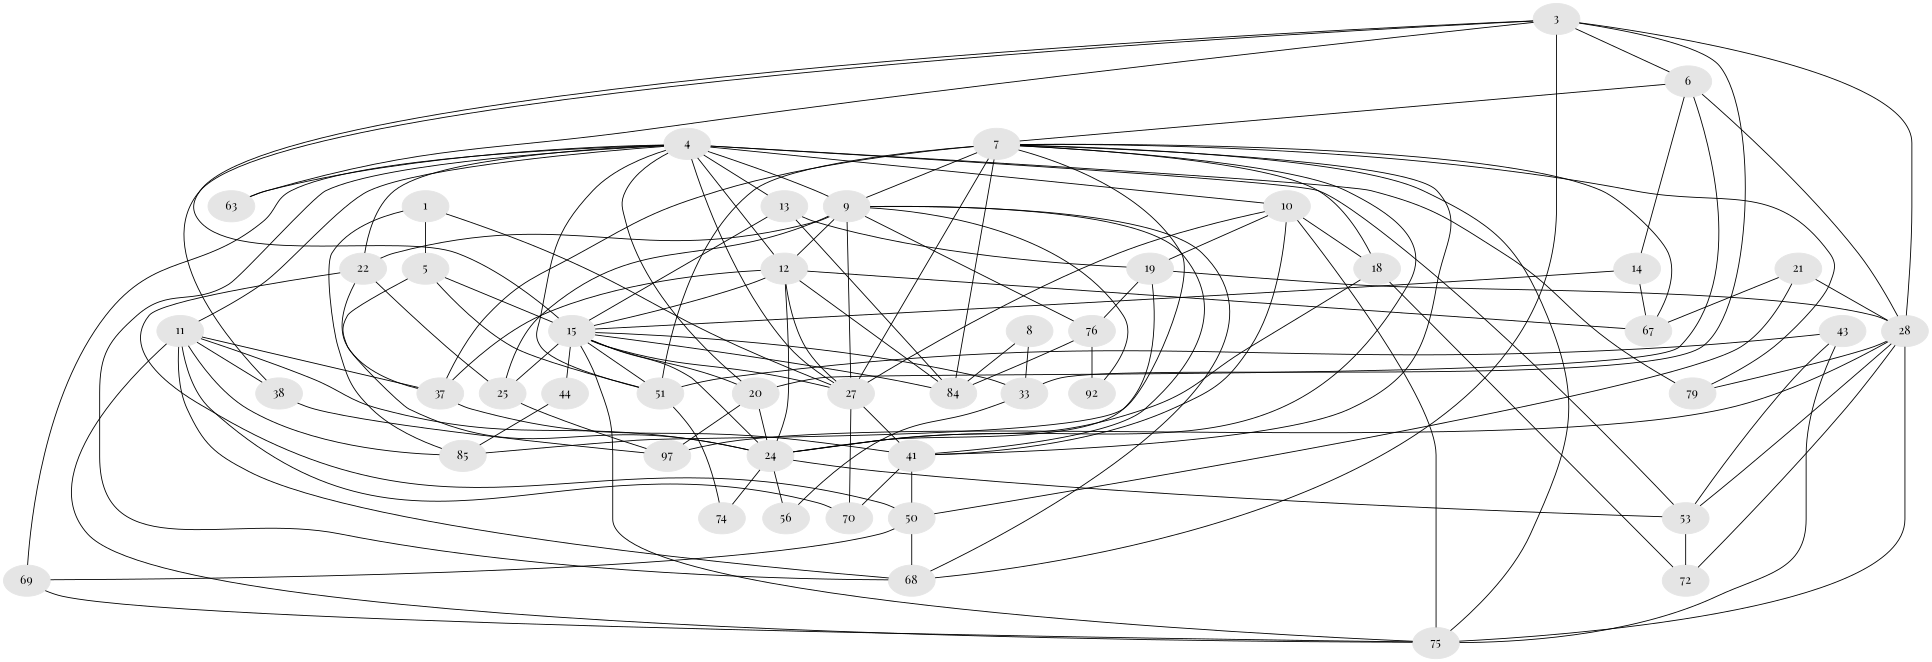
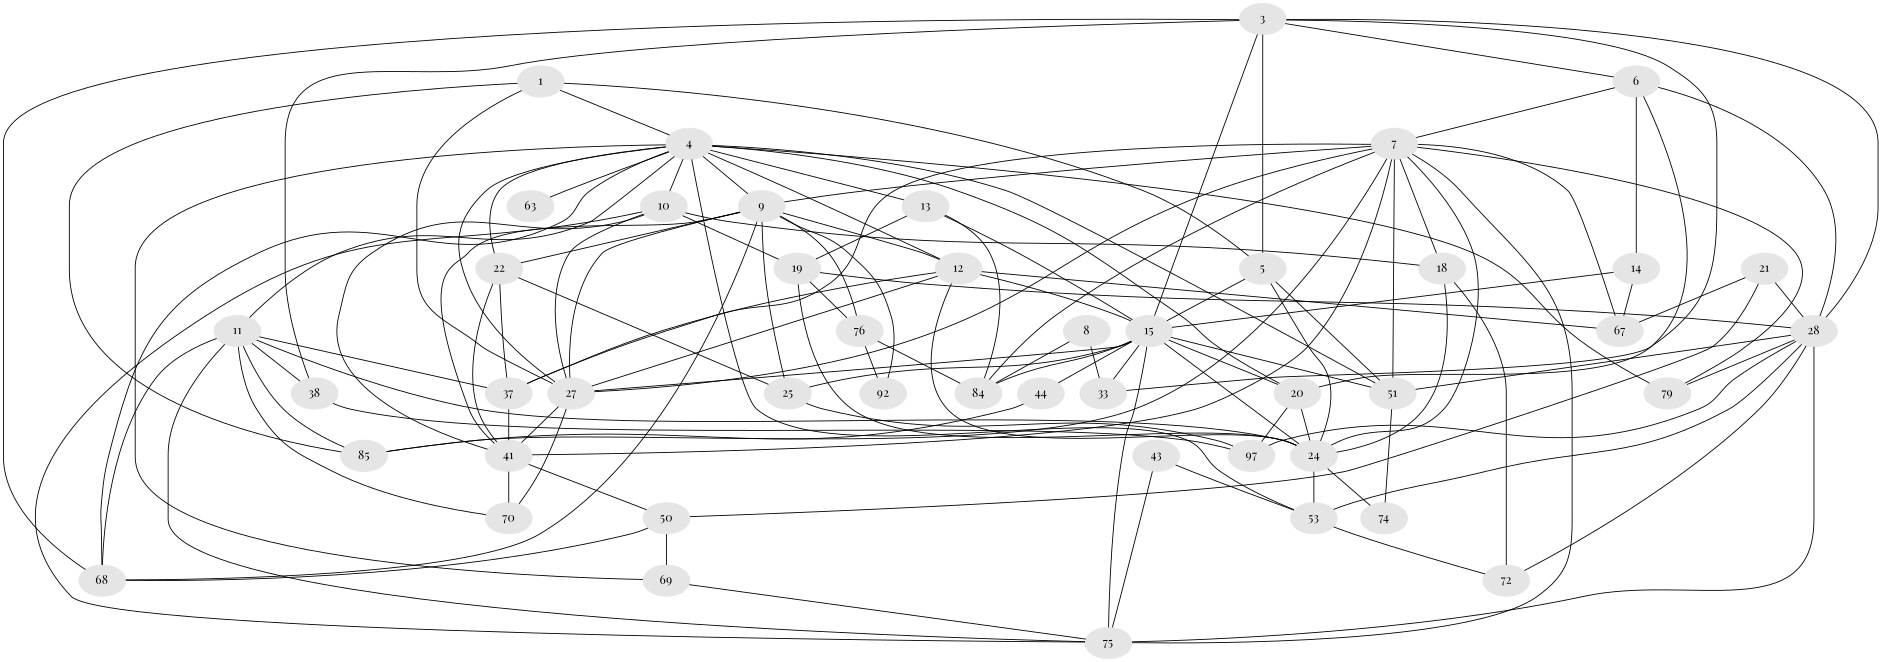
(890, 97) -> (1263, 138)
none -> (615, 113)
(869, 331) -> none
(1278, 353) -> (1650, 356)
(384, 479) -> (473, 364)
(786, 518) -> none
